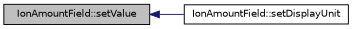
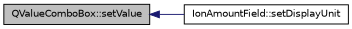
(77, 14) -> (77, 14)
